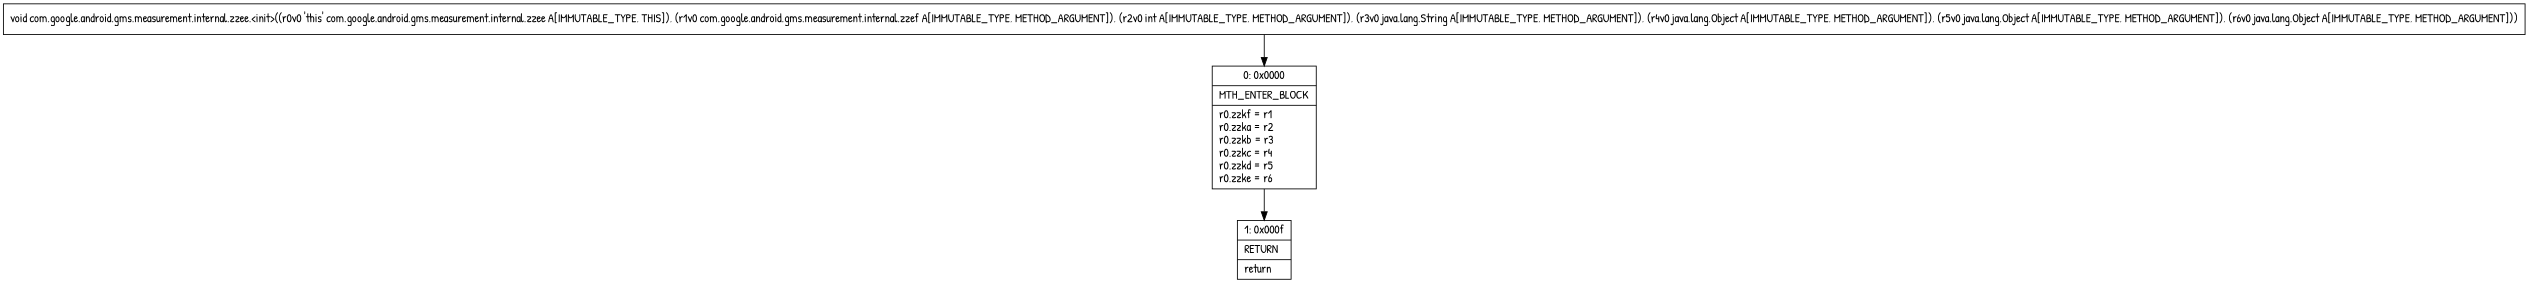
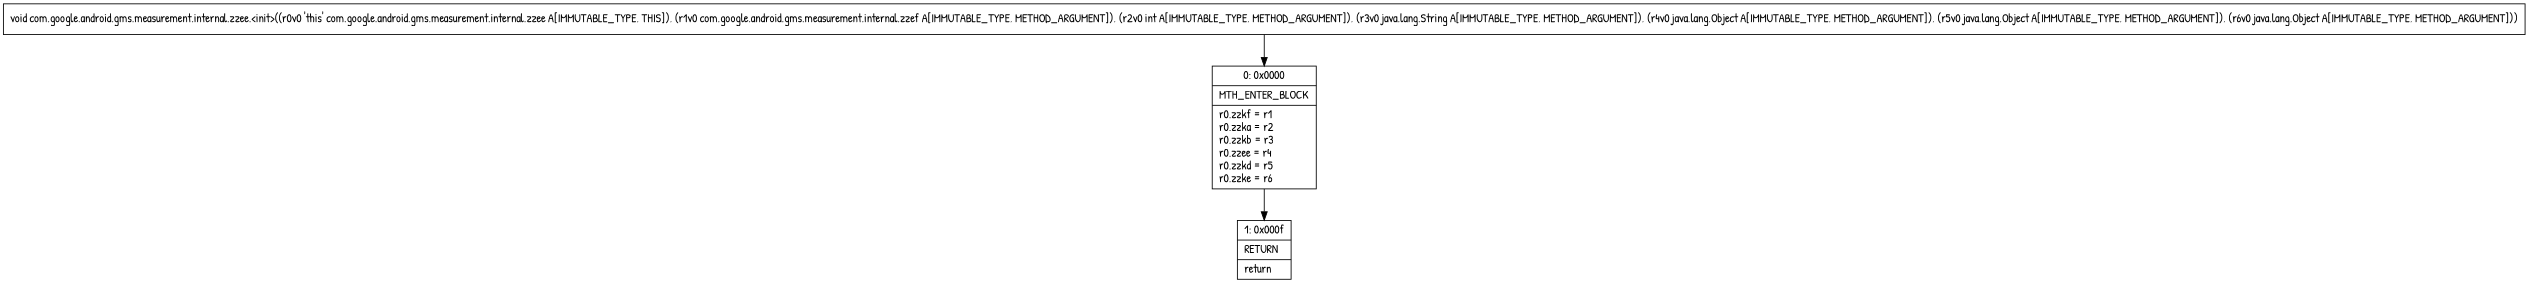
(1246, 153) -> (1245, 153)
